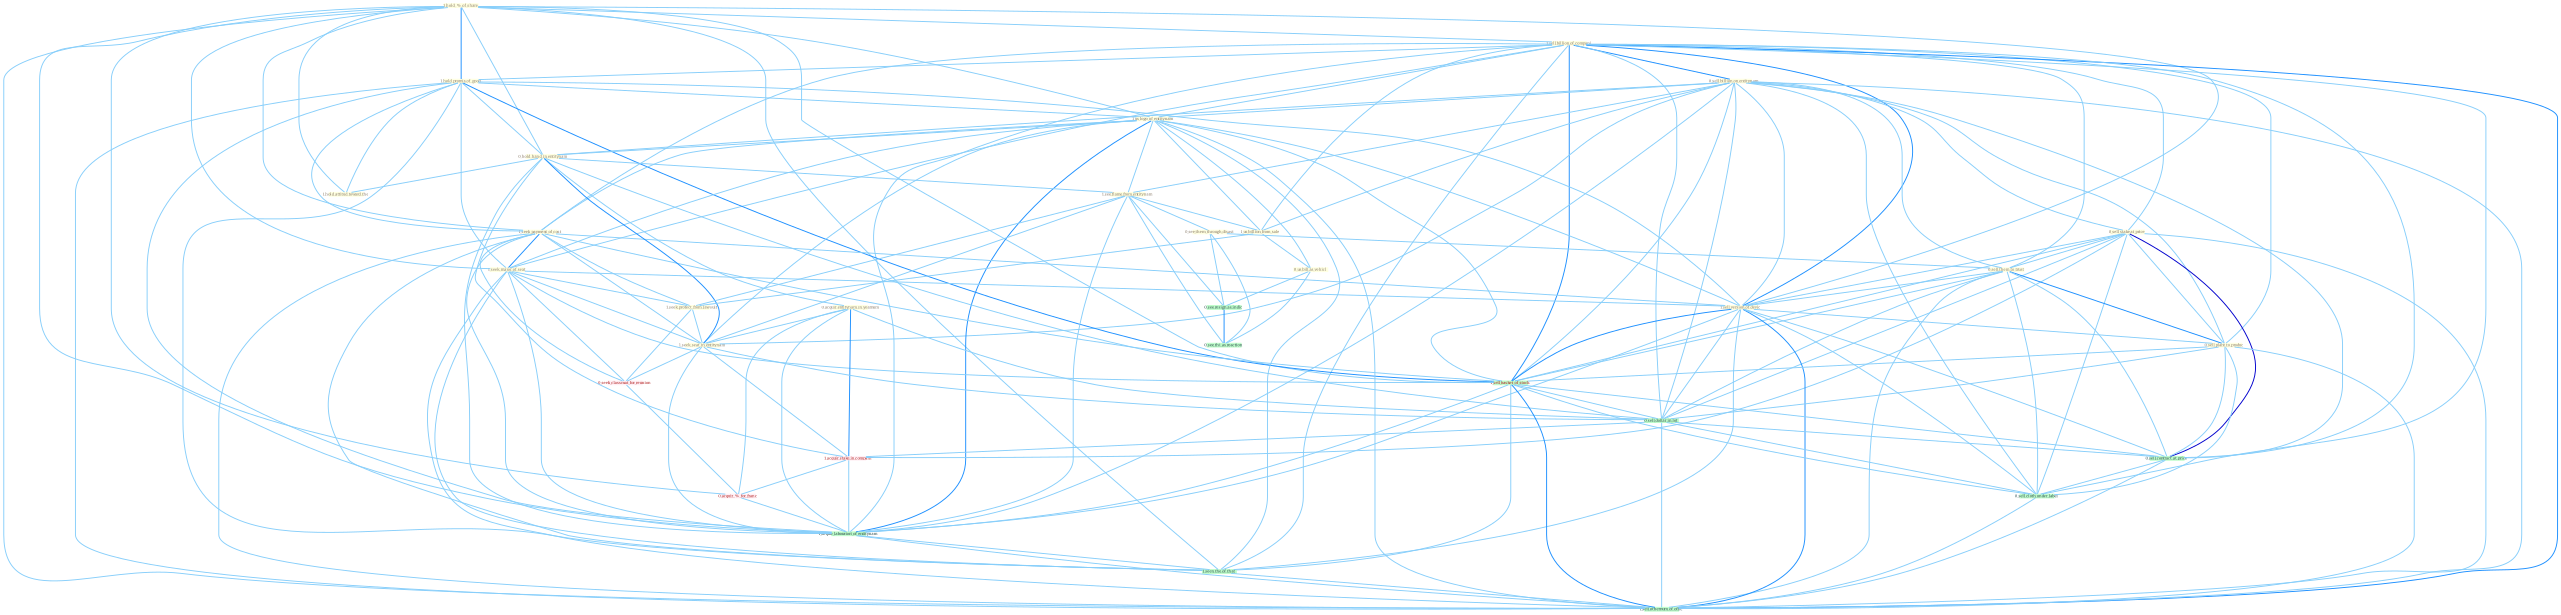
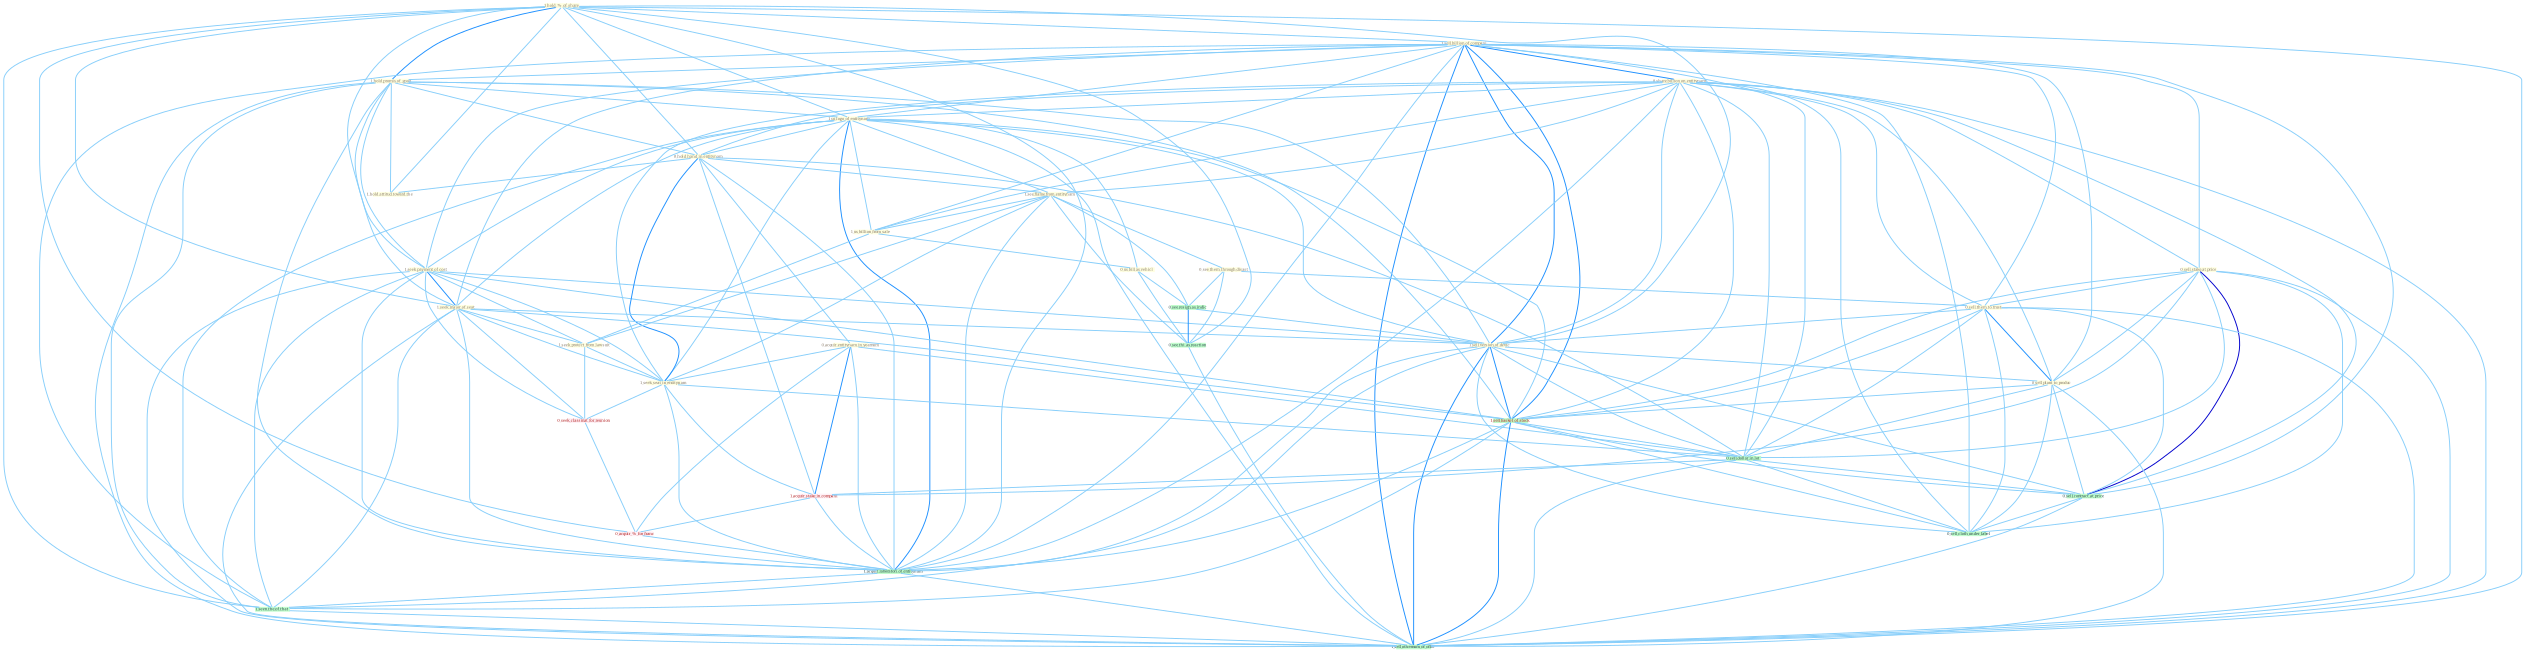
(1734, 81) -> (1680, 81)
(958, 213) -> (1005, 71)
(1925, 272) -> (1339, 326)
(989, 296) -> (1014, 118)
(1901, 567) -> (1278, 502)
